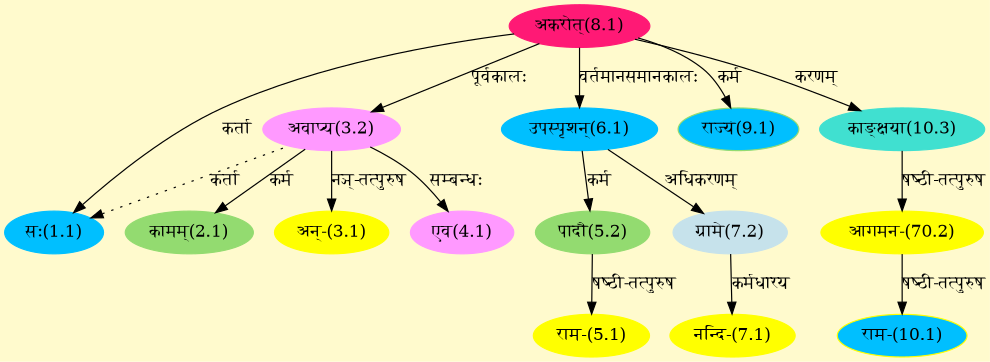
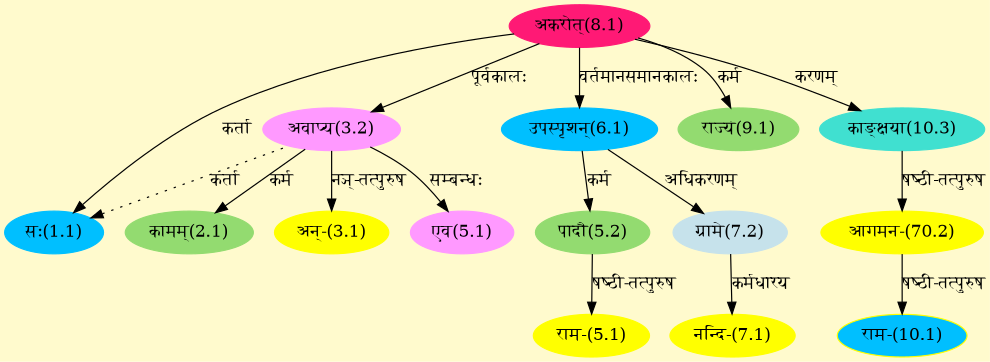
(738, 129) -> (738, 129)
(462, 232) -> (462, 232)
